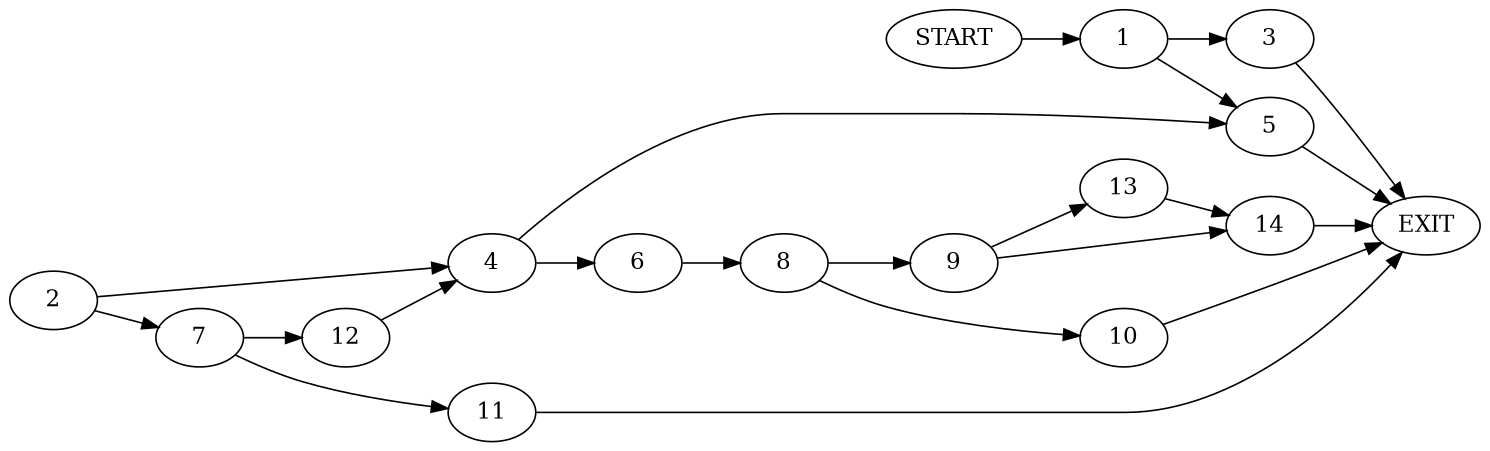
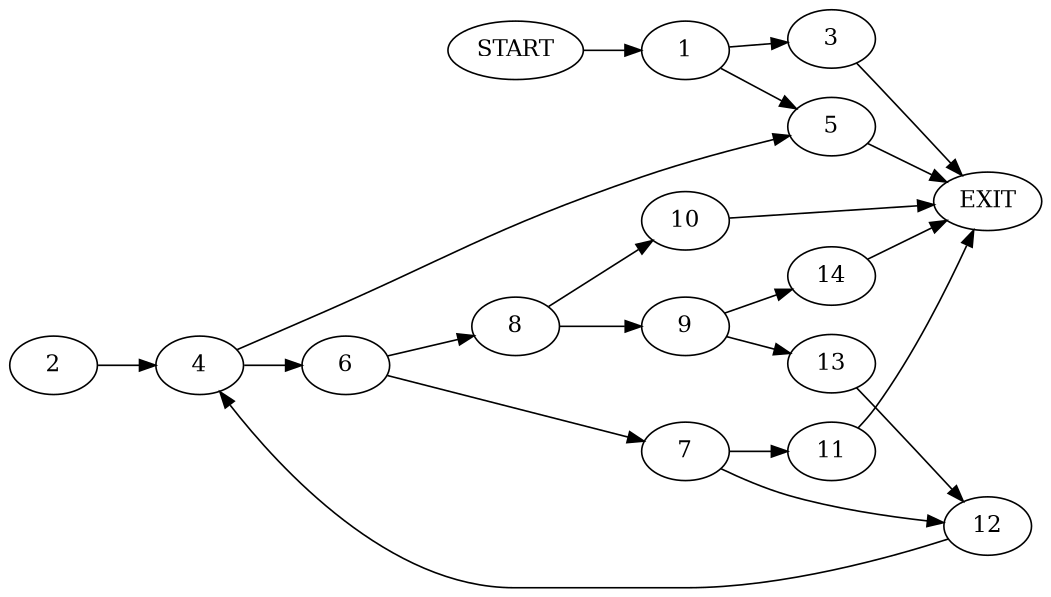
(1189, 205) -> (904, 438)
(119, 317) -> (508, 406)
